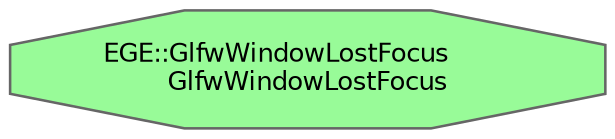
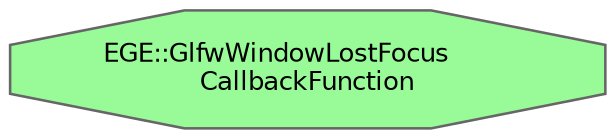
(308, 69) -> (308, 69)
